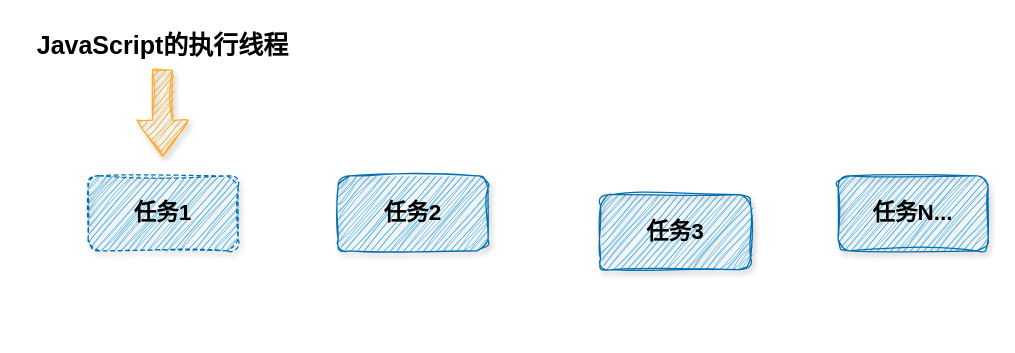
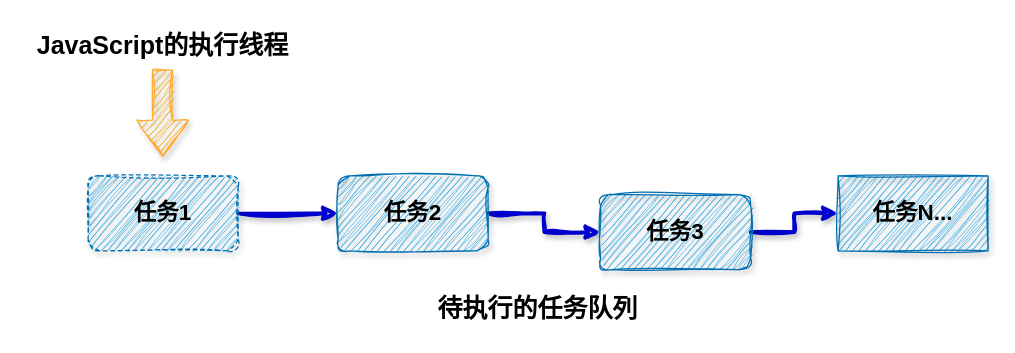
none -> (281, 213)
(913, 213) -> (913, 213)
none -> (544, 215)
none -> (794, 227)
none -> (538, 307)
